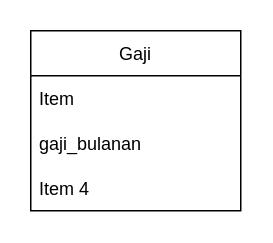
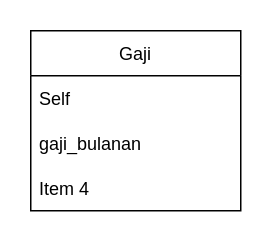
(59, 99) -> (57, 99)
